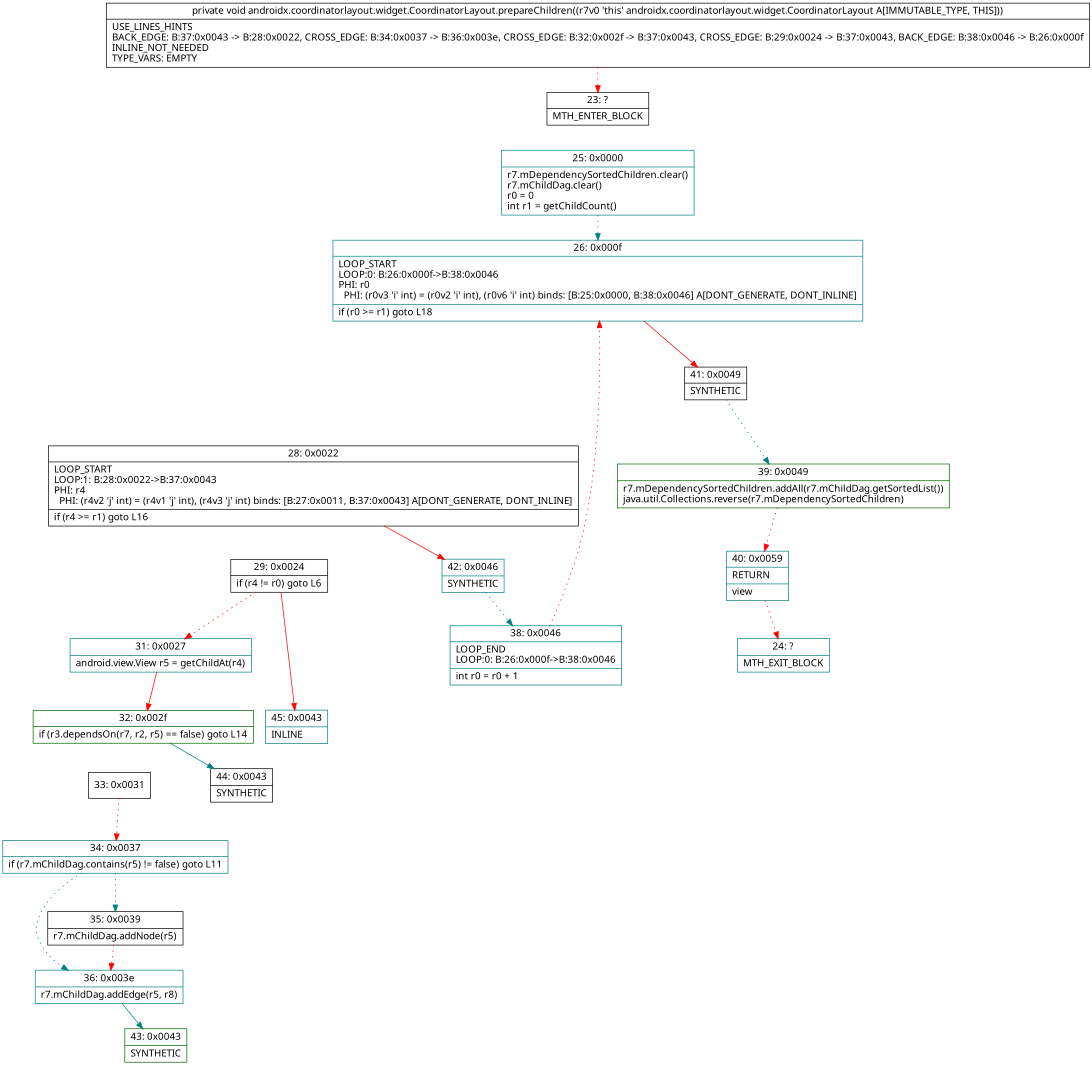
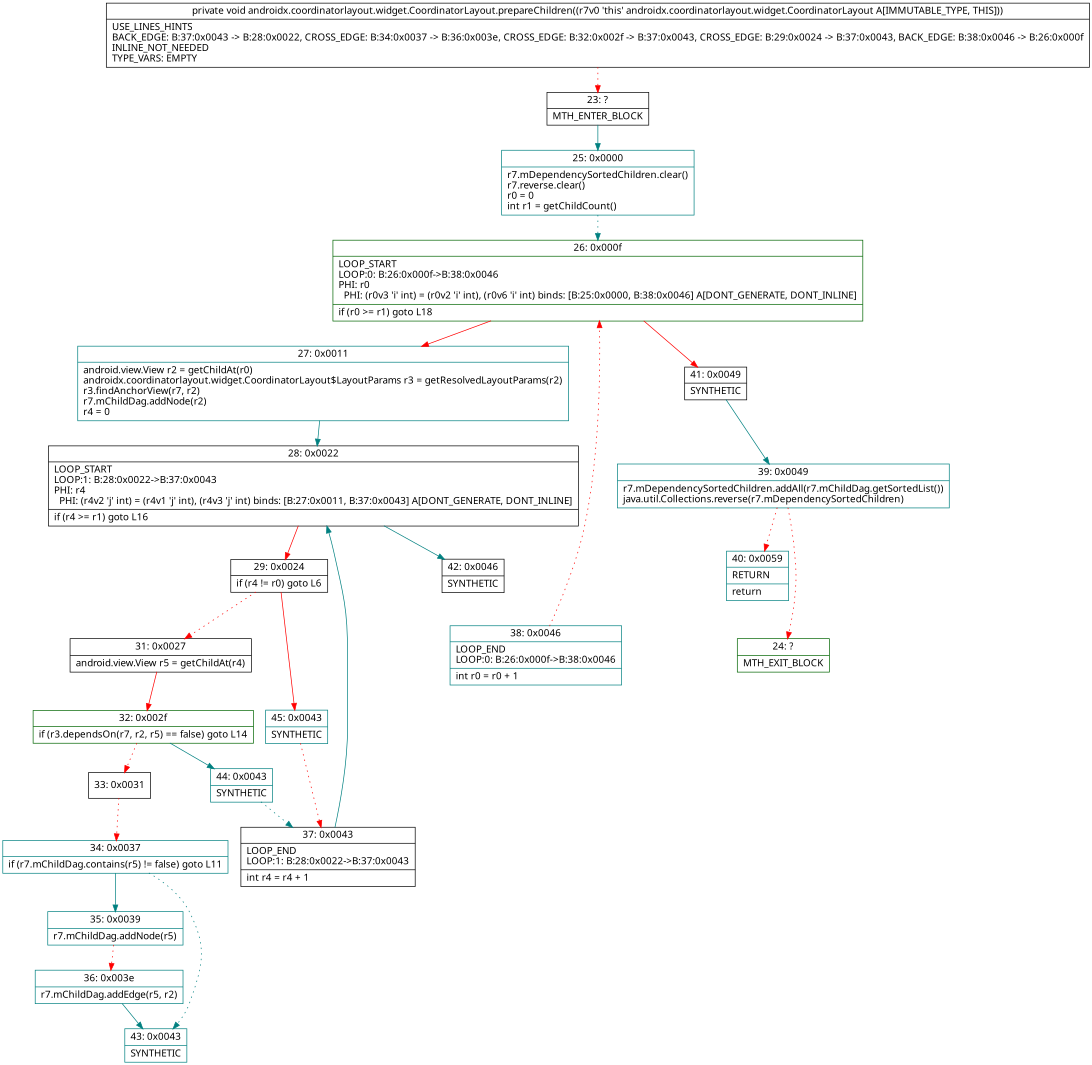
none -> (598, 134)
(555, 185) -> (546, 185)
(598, 281) -> (598, 281)
none -> (323, 383)
(746, 429) -> (746, 429)
(783, 486) -> (783, 486)
none -> (293, 539)
(411, 541) -> (411, 541)
(473, 576) -> (473, 576)
(743, 592) -> (747, 592)
(497, 606) -> none
(771, 616) -> (796, 570)
(161, 655) -> (161, 655)
(783, 655) -> (783, 655)
(287, 735) -> (297, 735)
none -> (132, 755)
(242, 785) -> (242, 785)
none -> (328, 857)
(115, 889) -> (115, 889)
(40, 916) -> (200, 941)
(115, 928) -> (115, 928)
(109, 995) -> (109, 995)
(156, 1045) -> (156, 1045)
